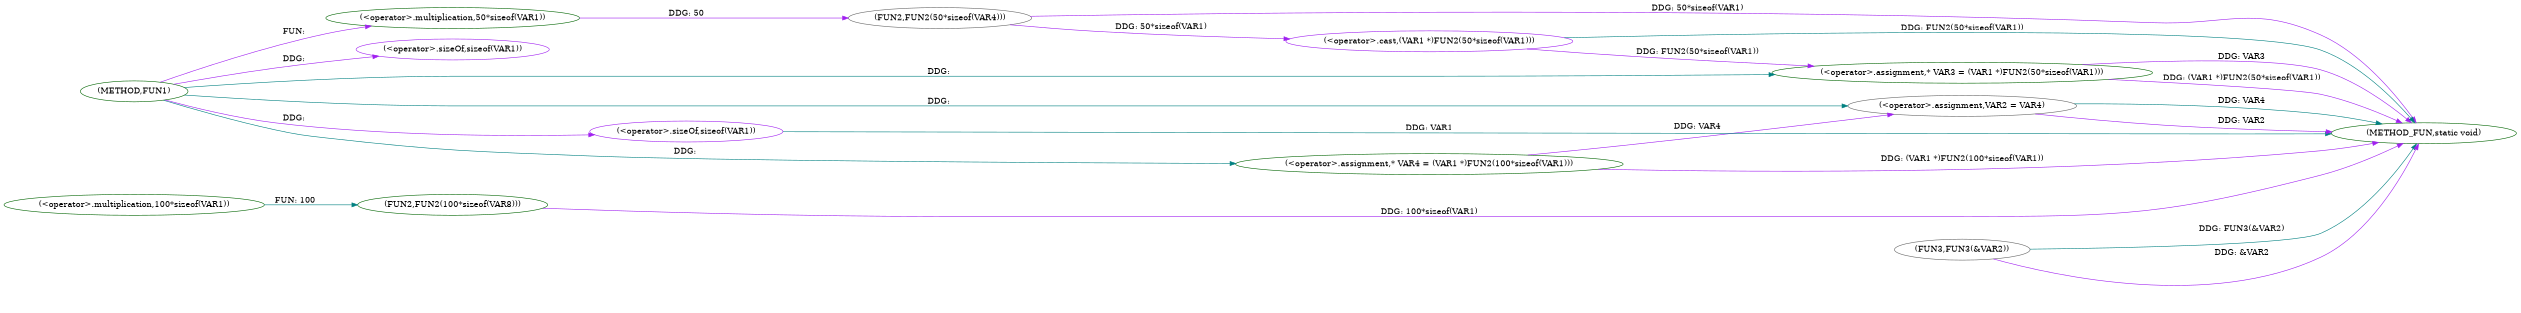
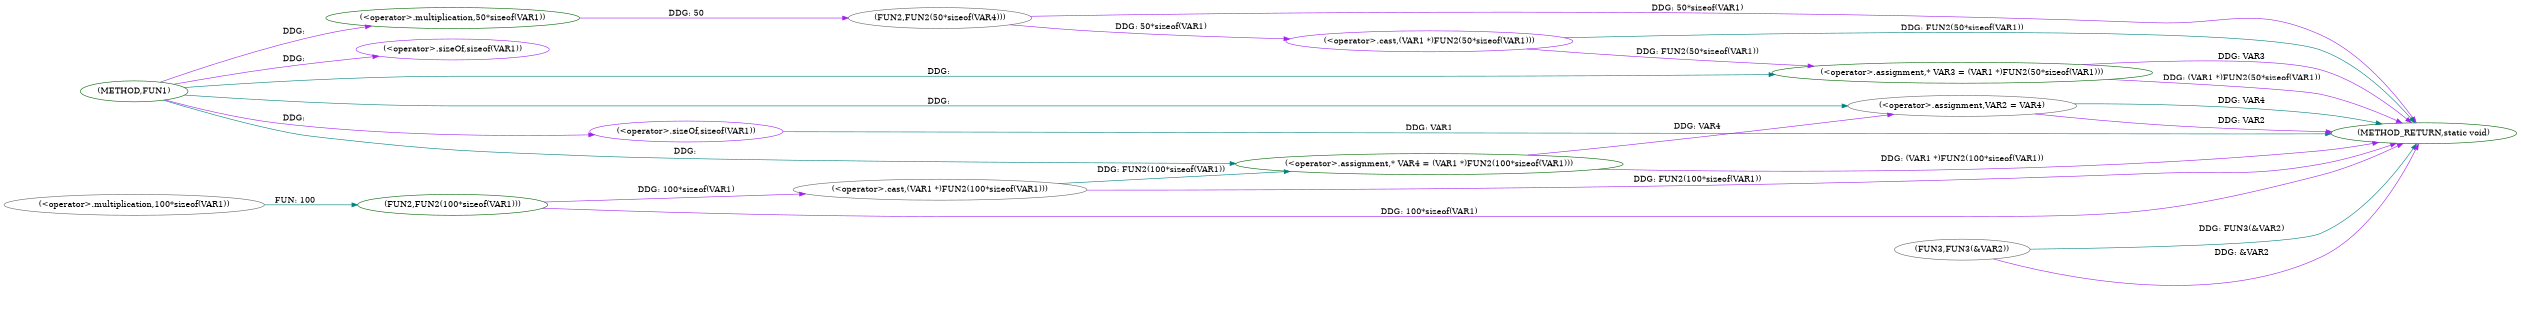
(295, 32) -> (295, 32)
(2424, 133) -> (2424, 133)
none -> (940, 190)
(134, 205) -> (134, 205)
(453, 205) -> (453, 205)
